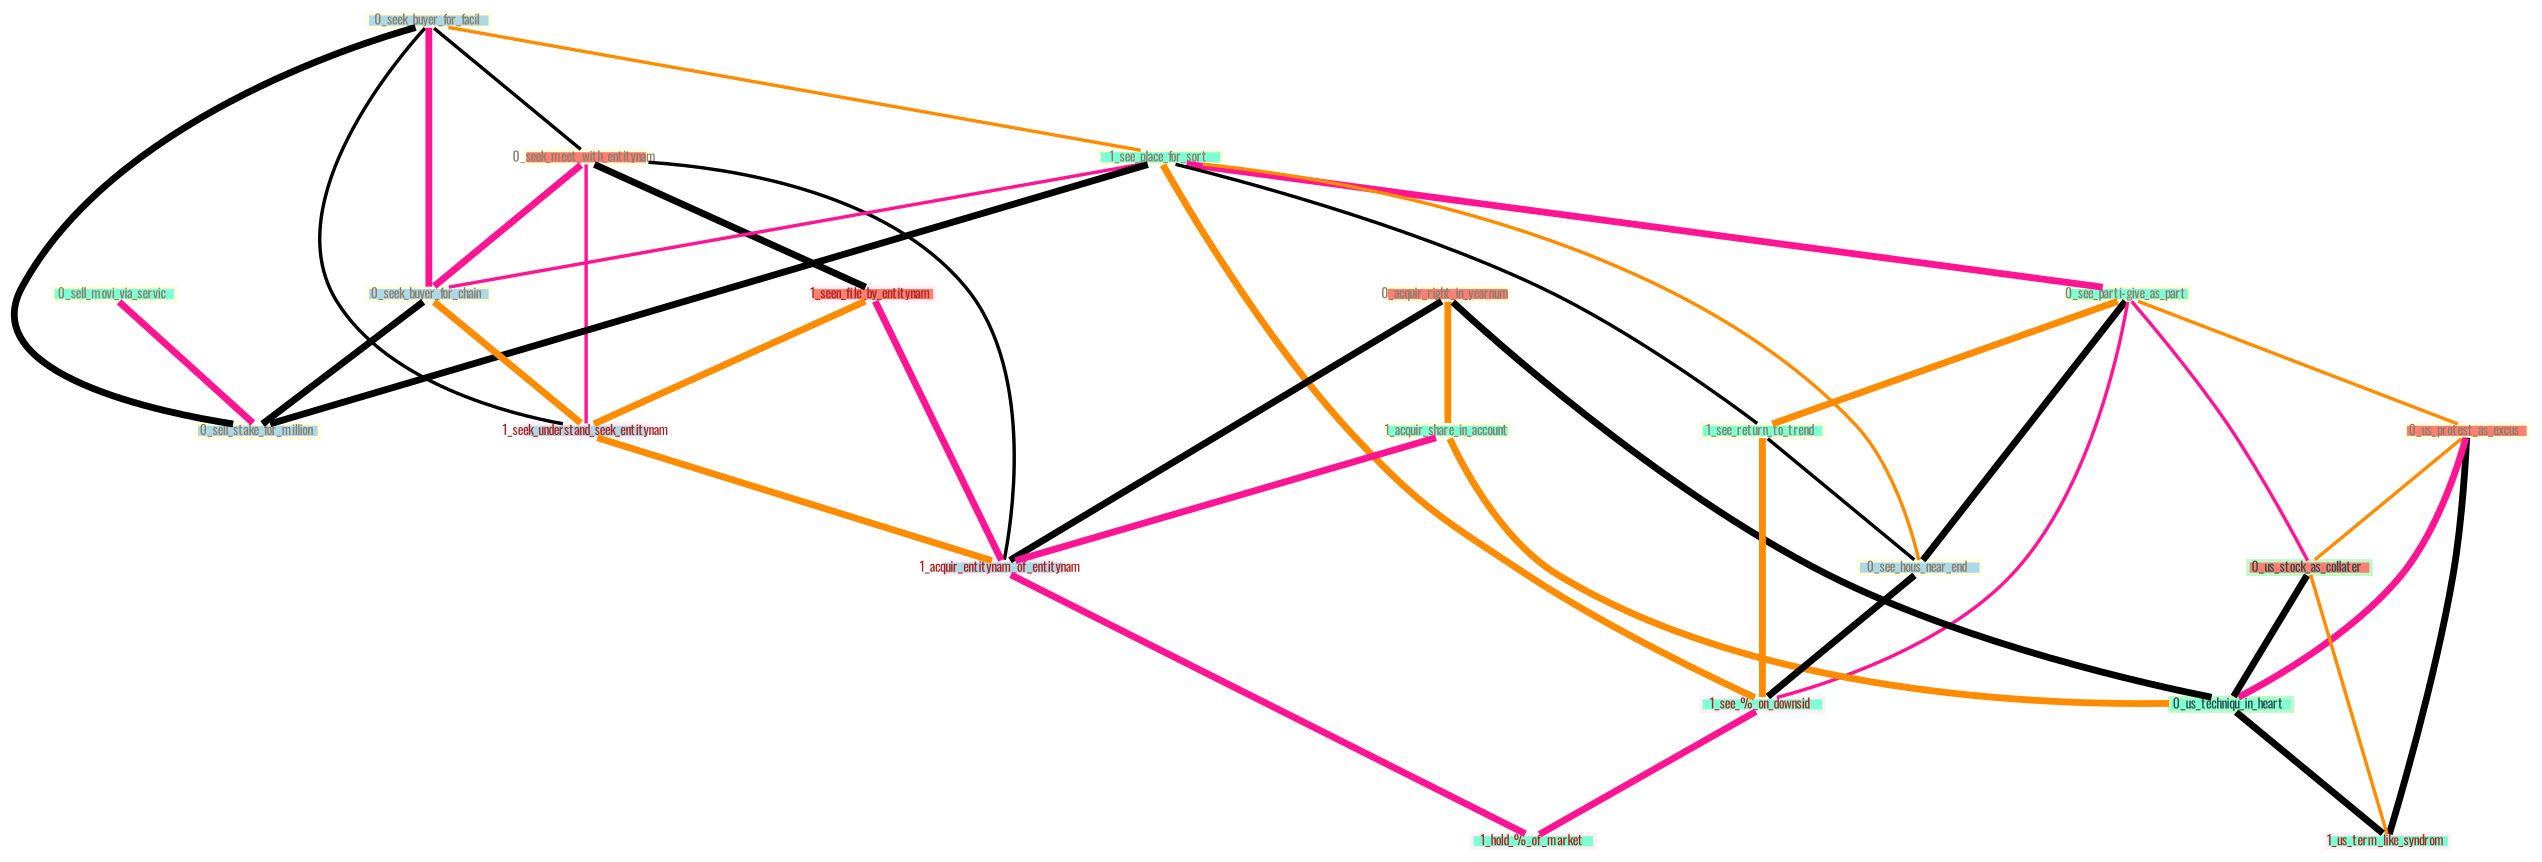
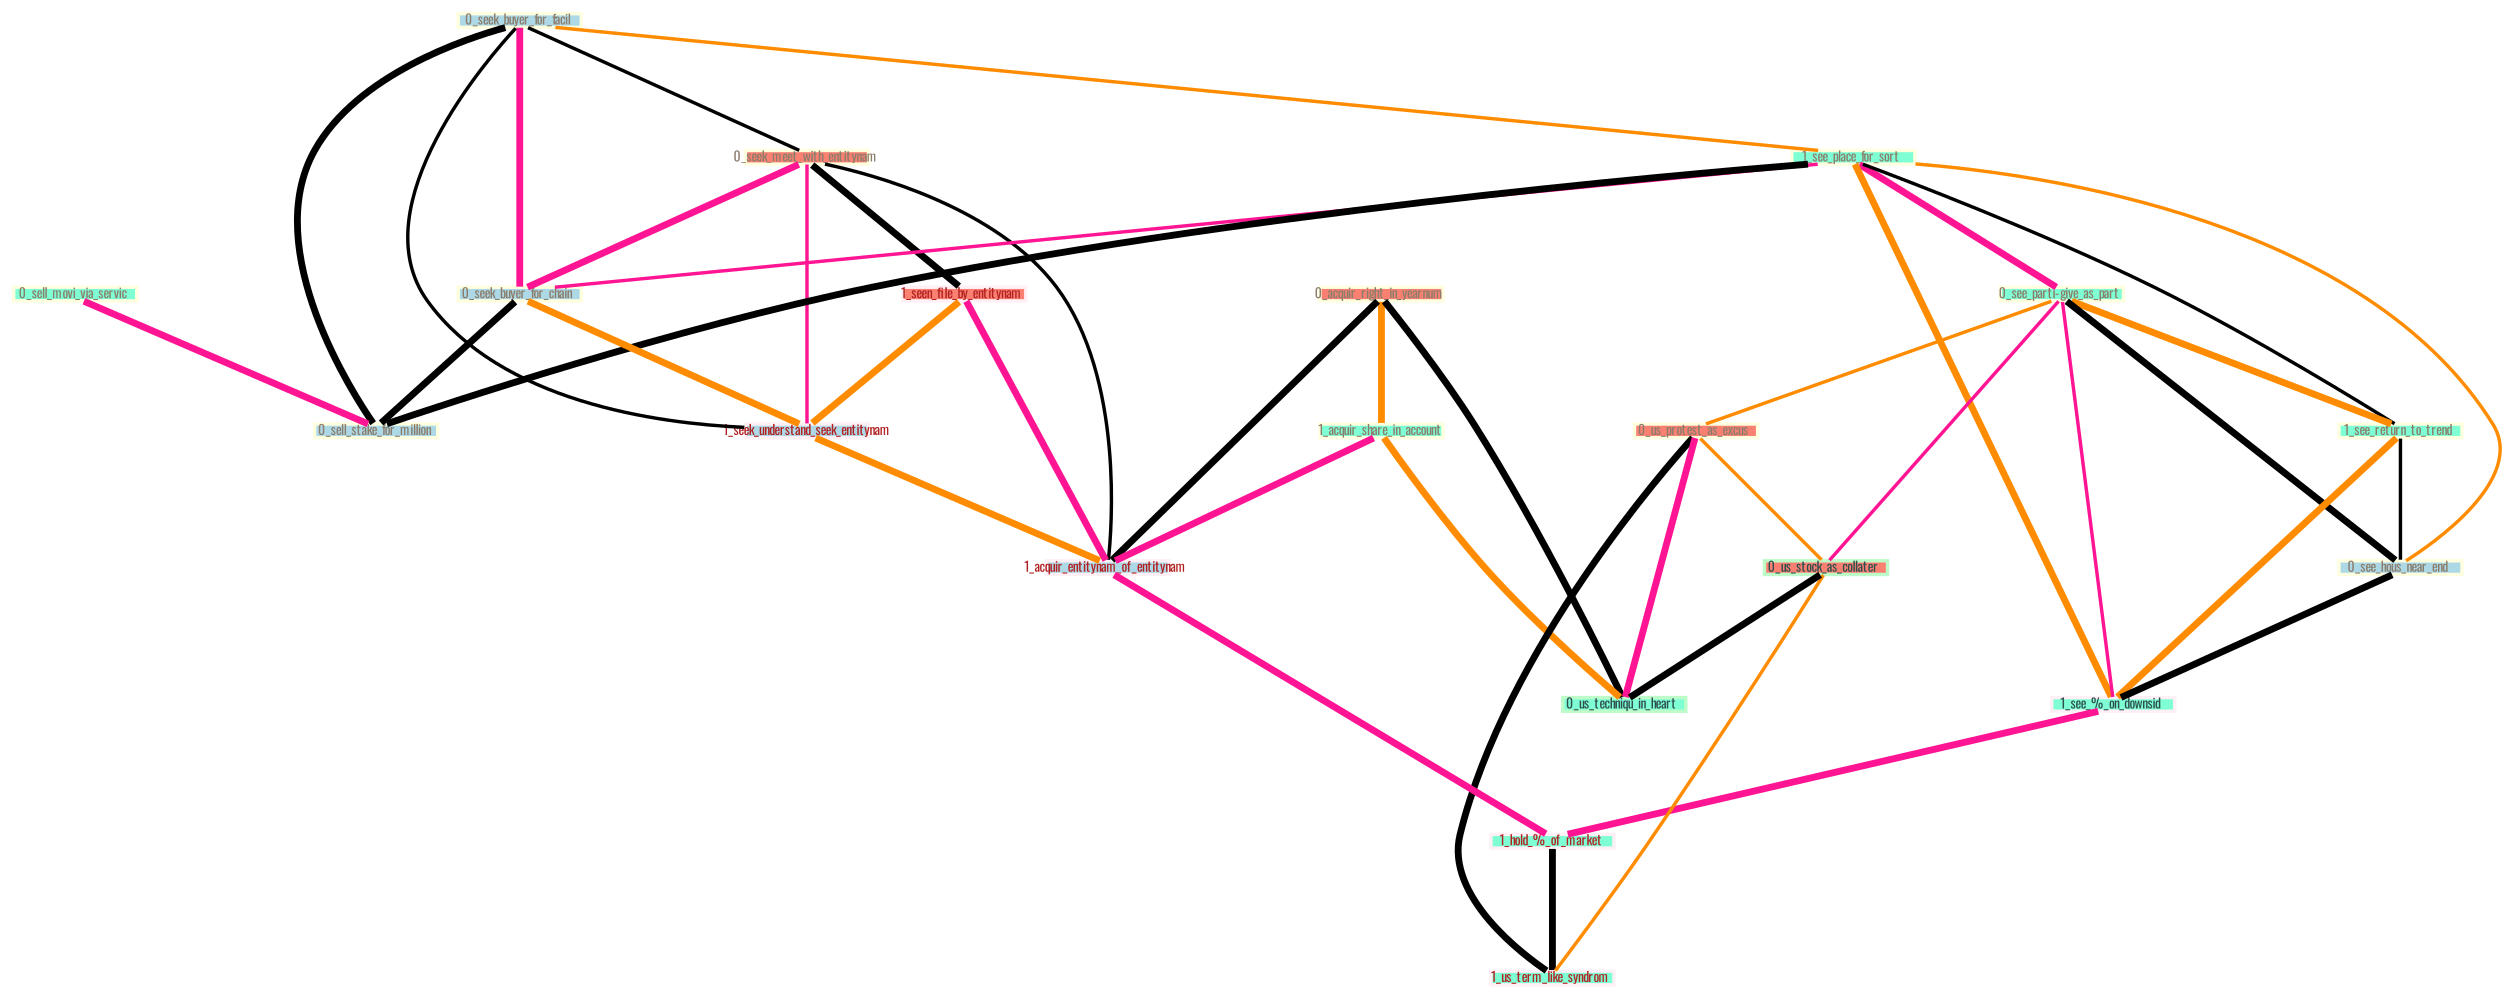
(1762, 704) -> (2113, 704)
(2309, 773) -> (1552, 909)
